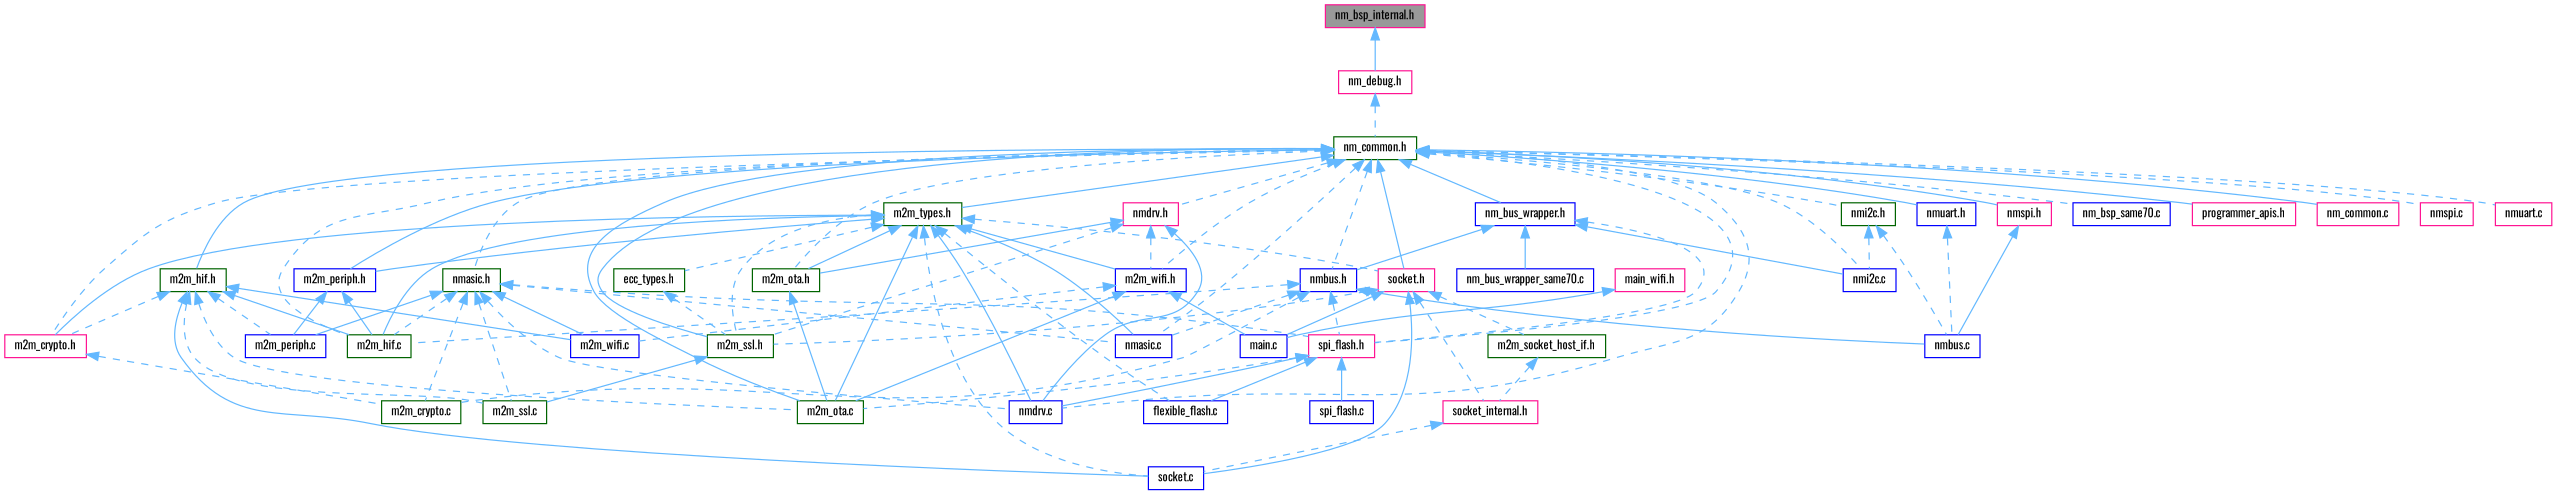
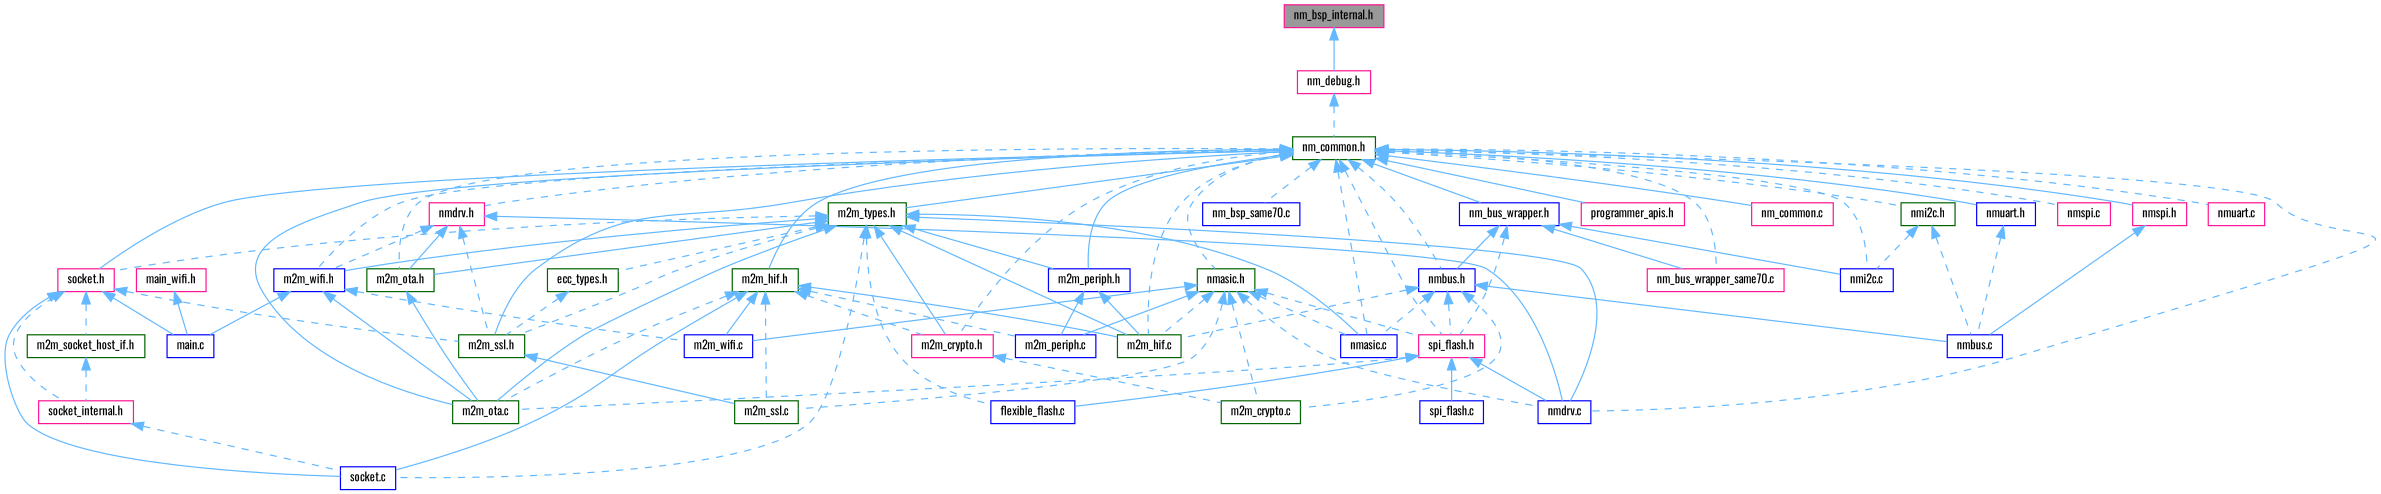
none -> (1655, 183)
(1525, 280) -> (1716, 280)
